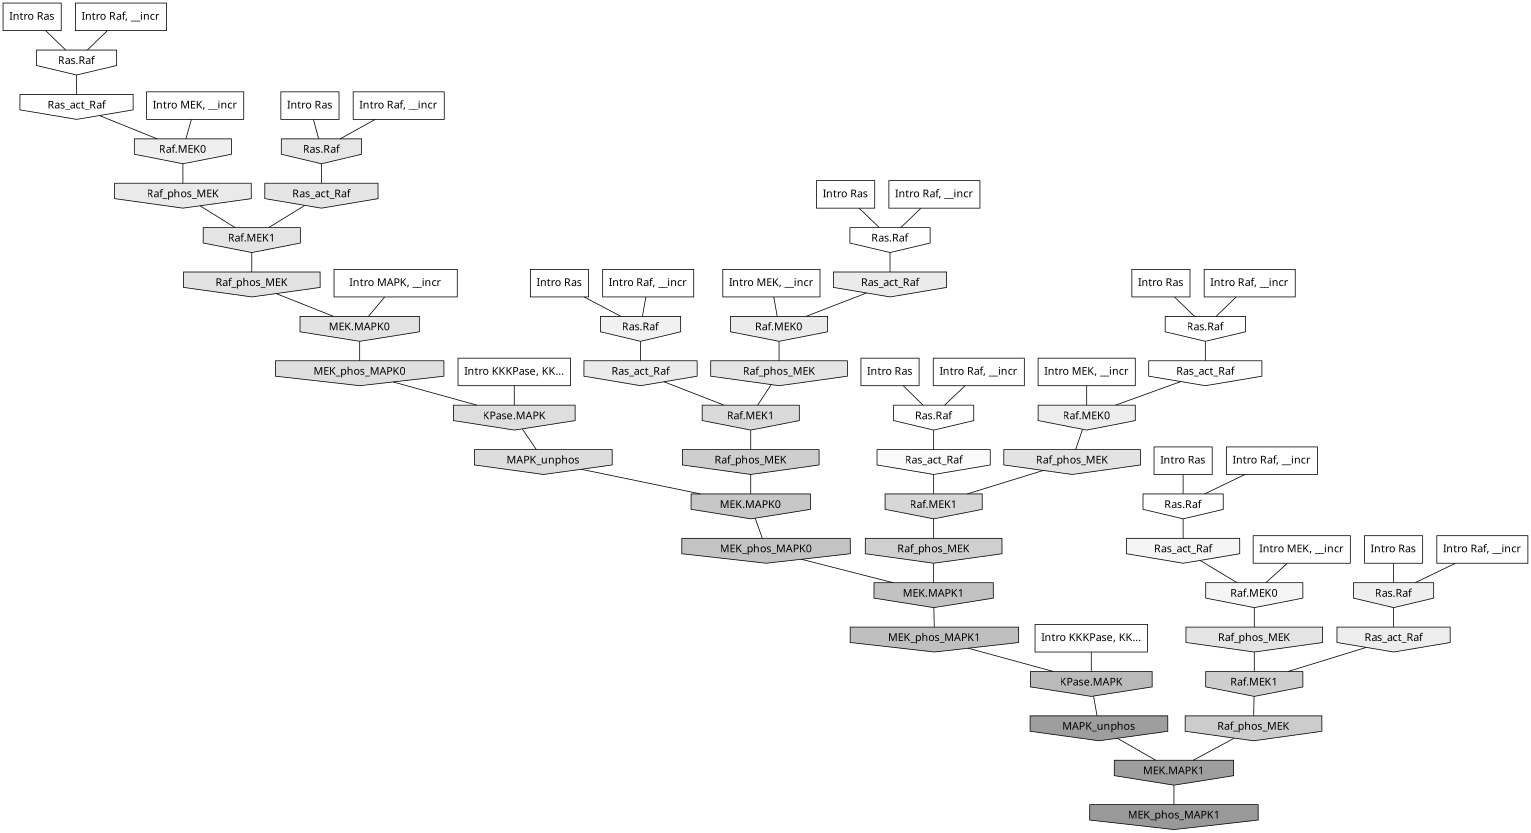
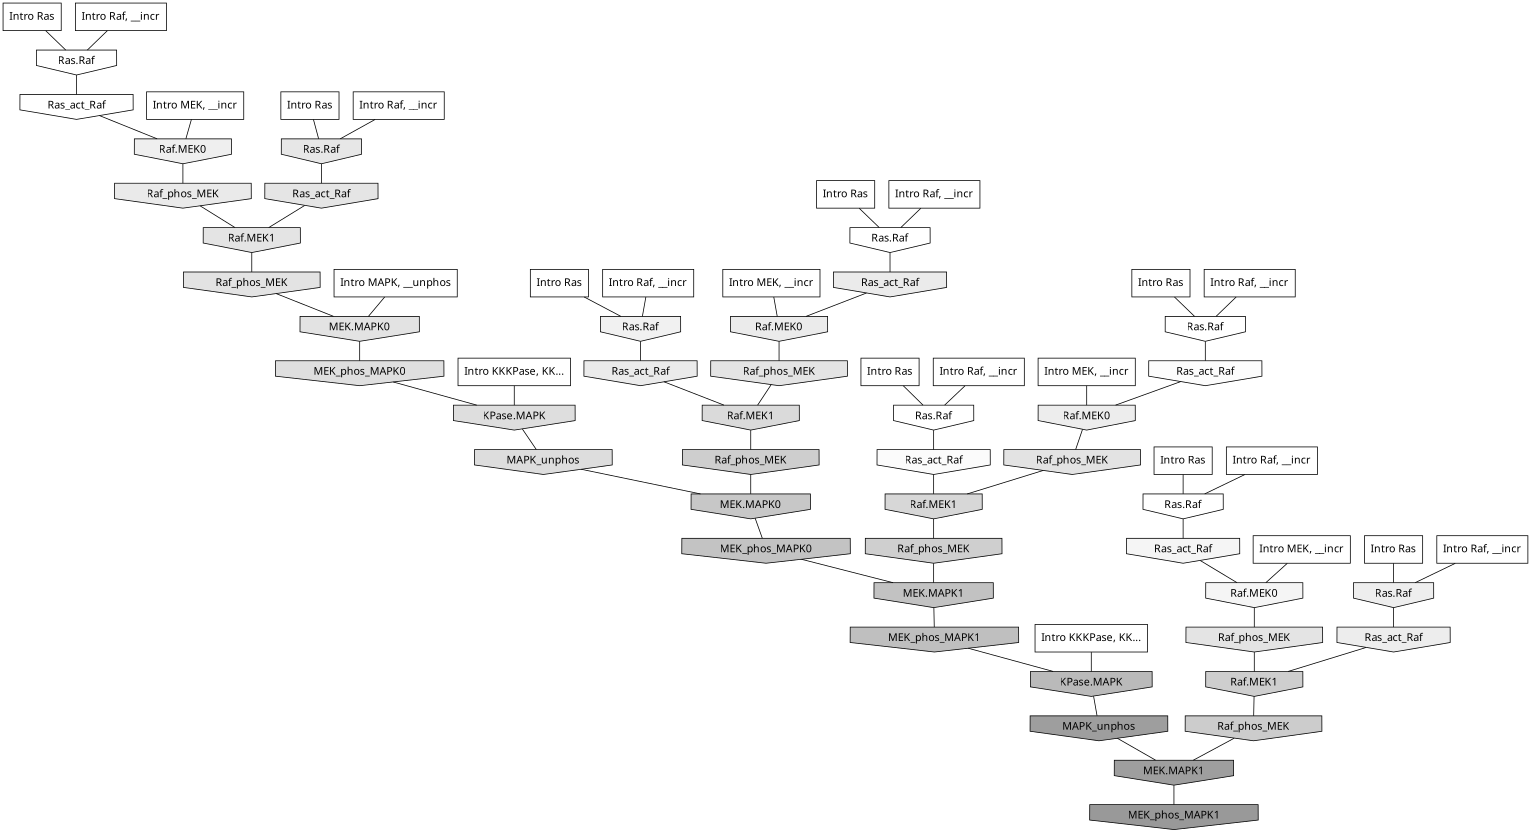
(396, 283) -> (396, 283)
